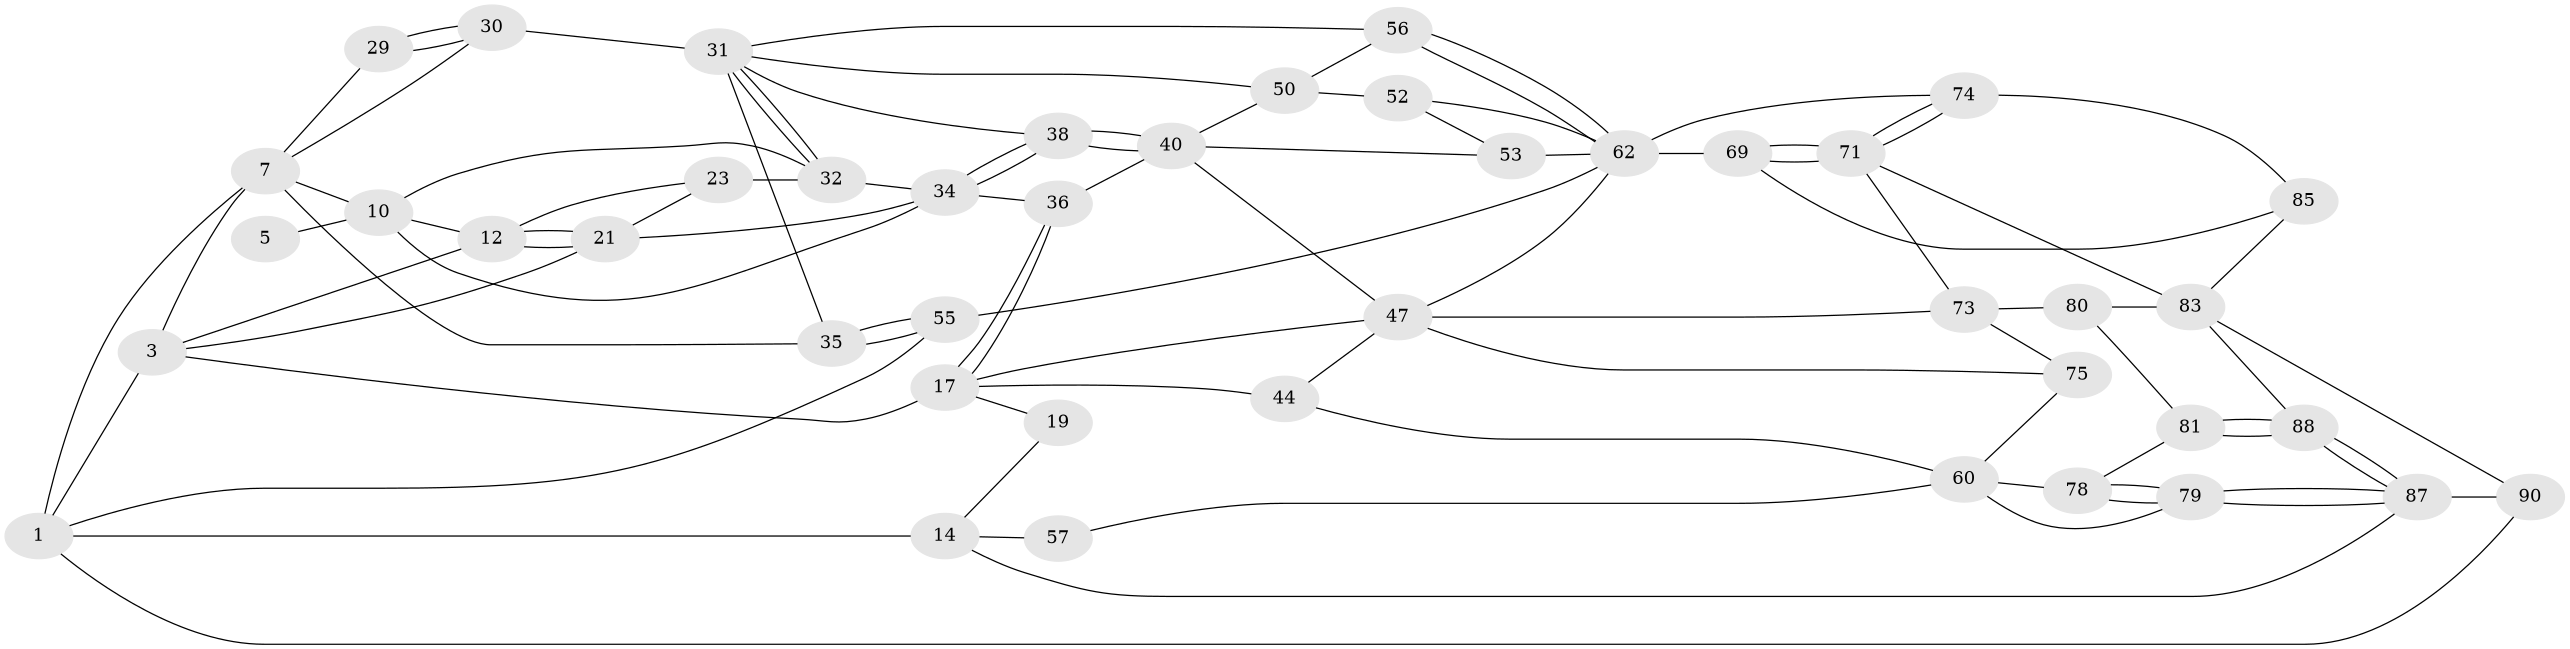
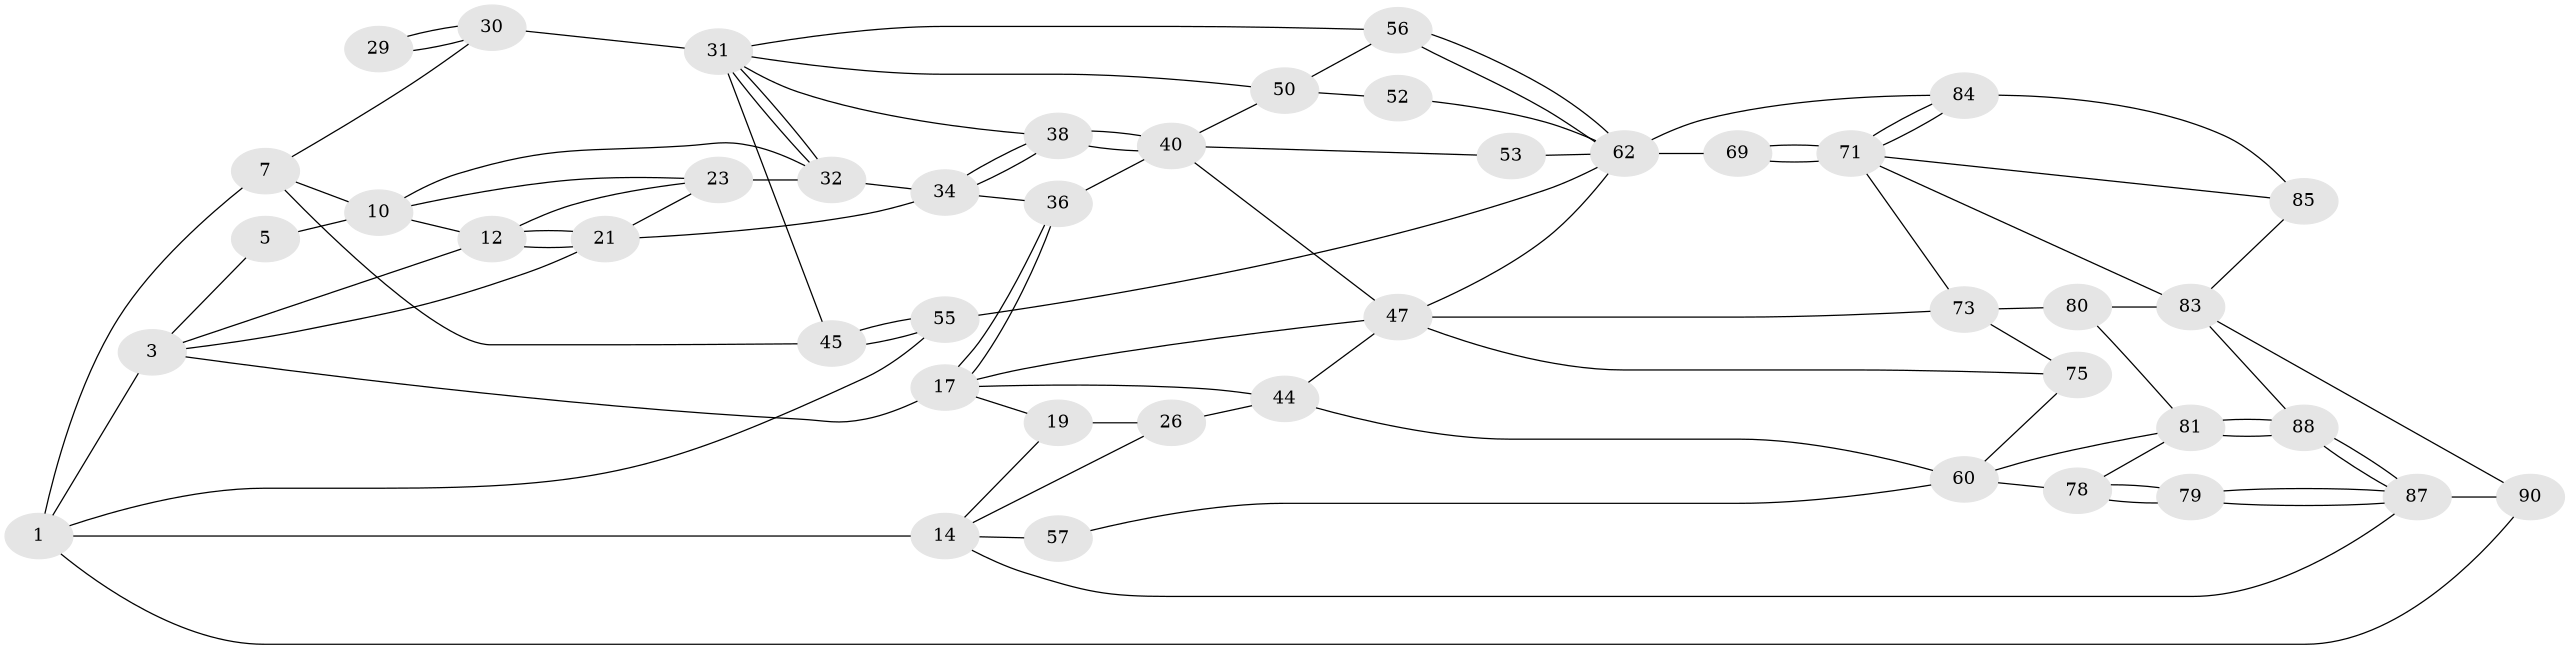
(1964, 96) -> (1964, 96)
(322, 110) -> none
(1455, 127) -> none
(2010, 249) -> (2077, 177)
(199, 257) -> (209, 296)
(657, 295) -> (547, 182)
(832, 344) -> (832, 344)
none -> (1172, 423)
(2072, 528) -> (2076, 449)
